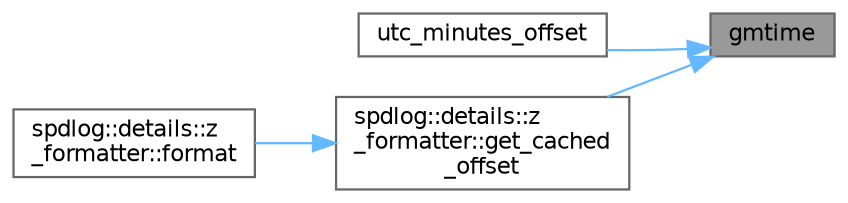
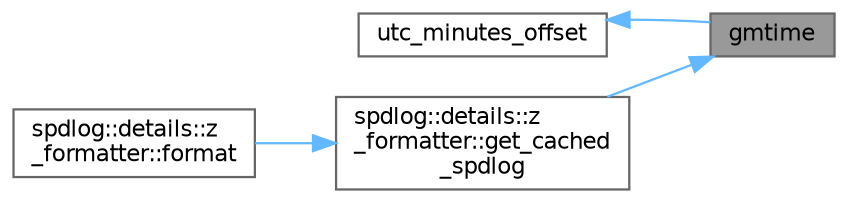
(647, 50) -> (670, 20)
(483, 143) -> (483, 143)
